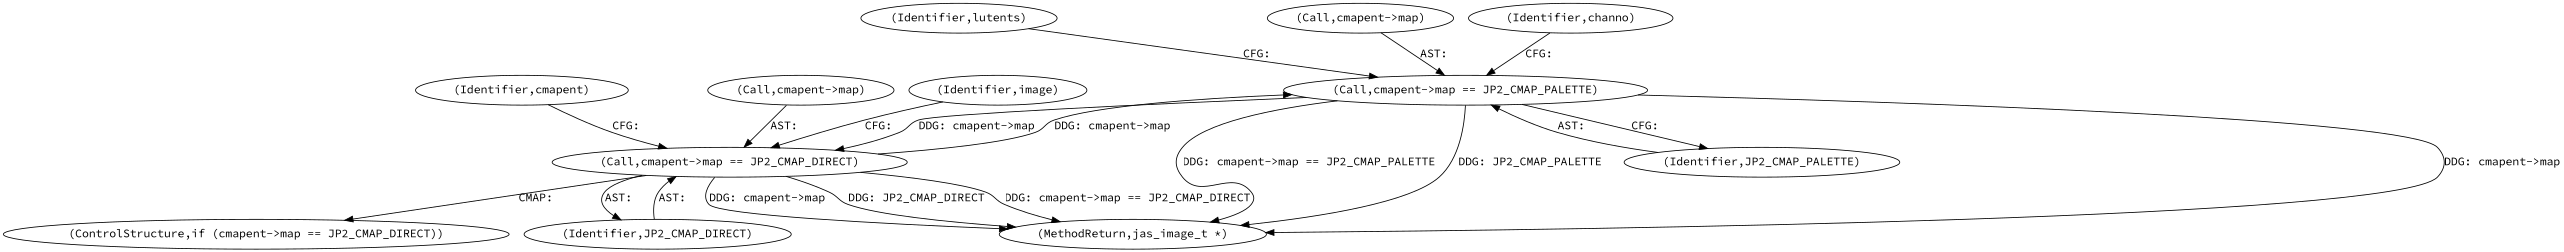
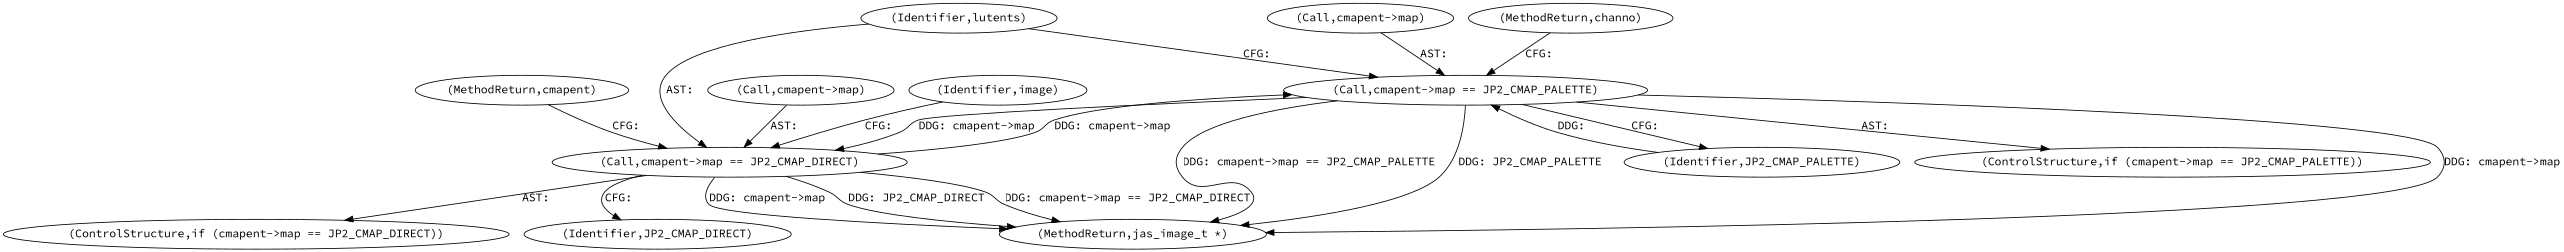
(1571, 18) -> (1571, 18)
(522, 90) -> (522, 90)
(1575, 126) -> (1575, 126)
none -> (2173, 162)
(539, 198) -> (539, 198)
(622, 198) -> (622, 198)
(656, 198) -> (723, 47)
